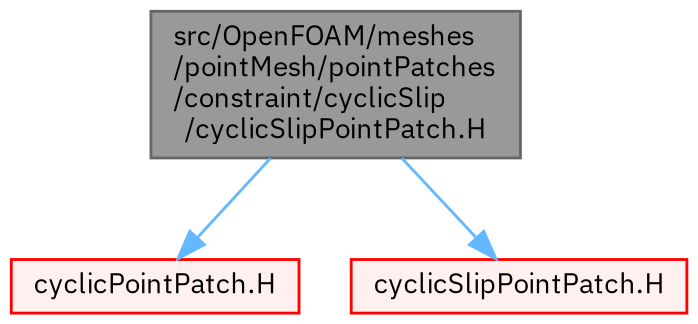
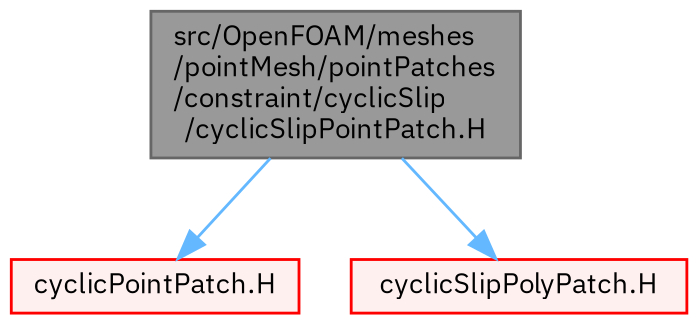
(519, 286) -> (519, 286)
